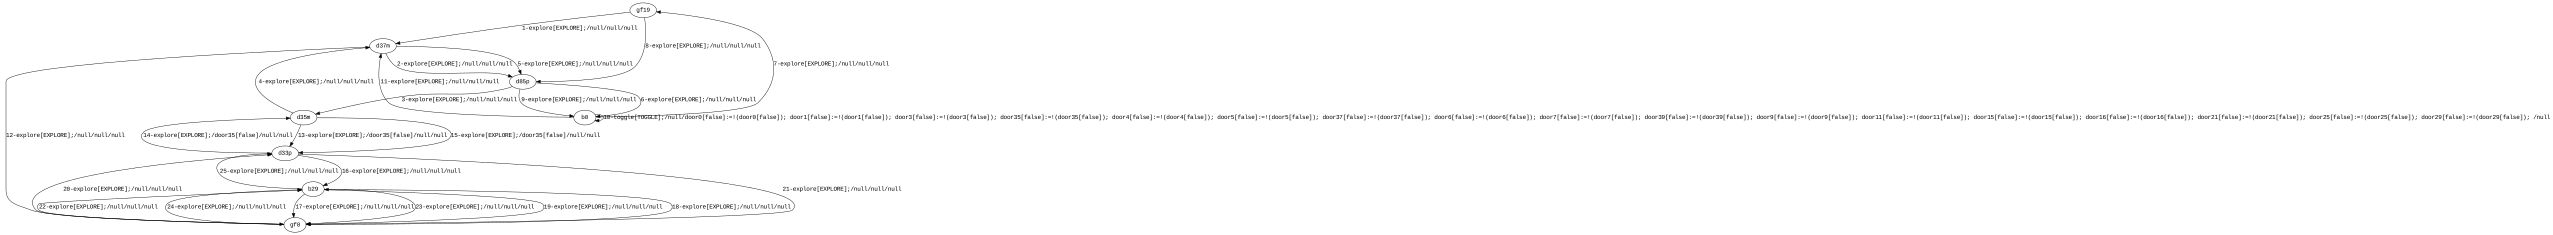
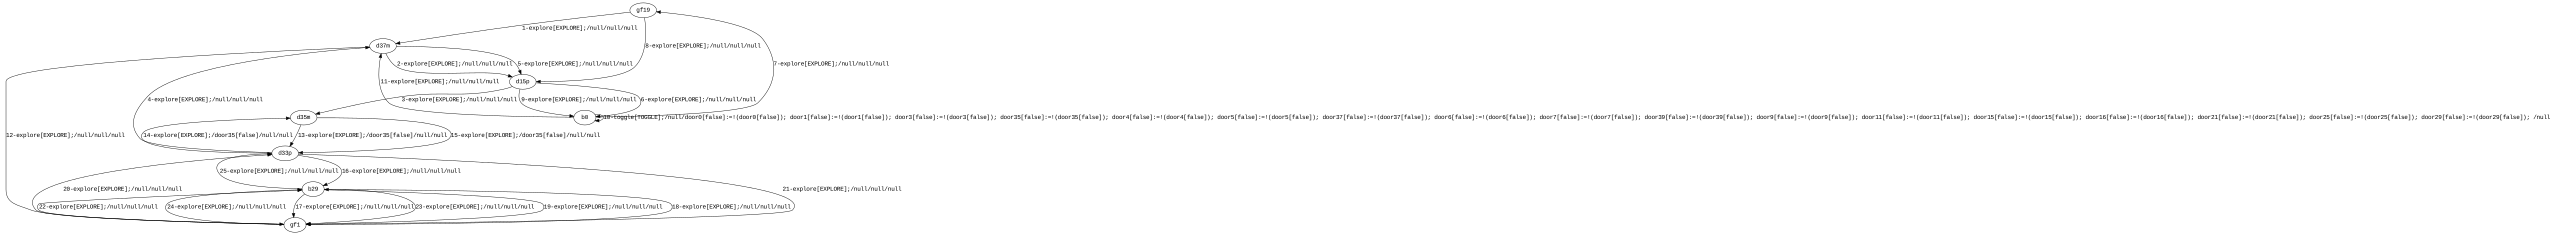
(282, 62) -> (166, 84)
(523, 82) -> (523, 82)
(295, 225) -> (295, 225)
